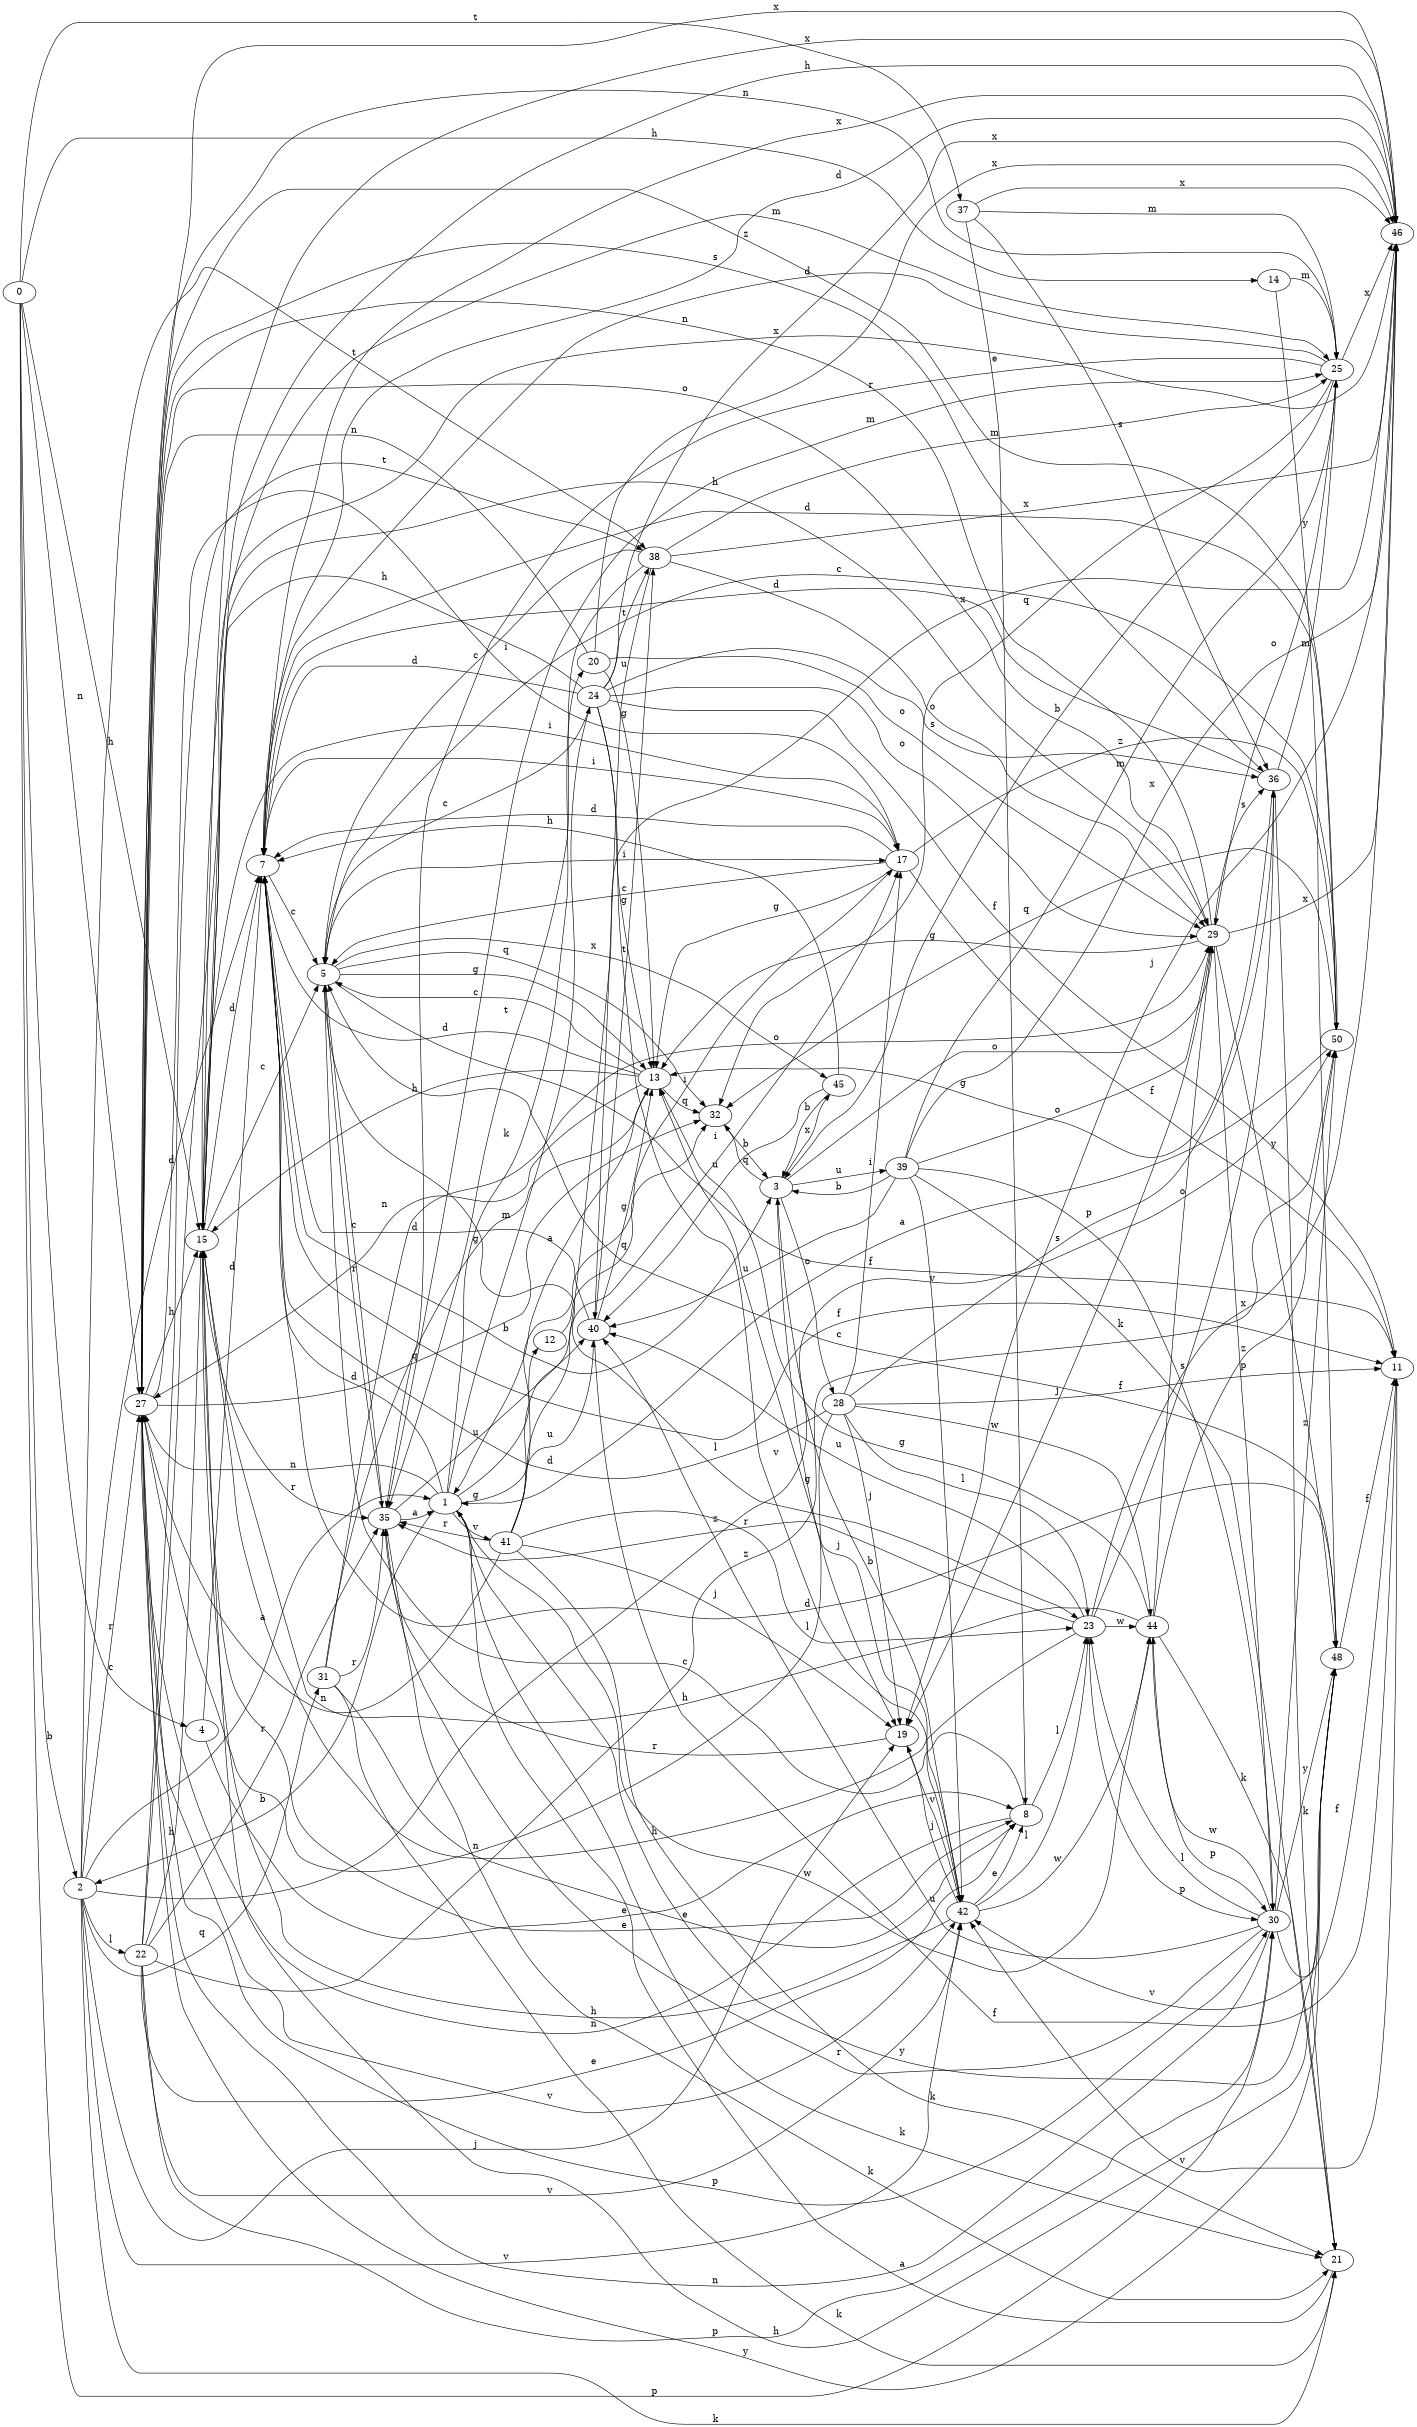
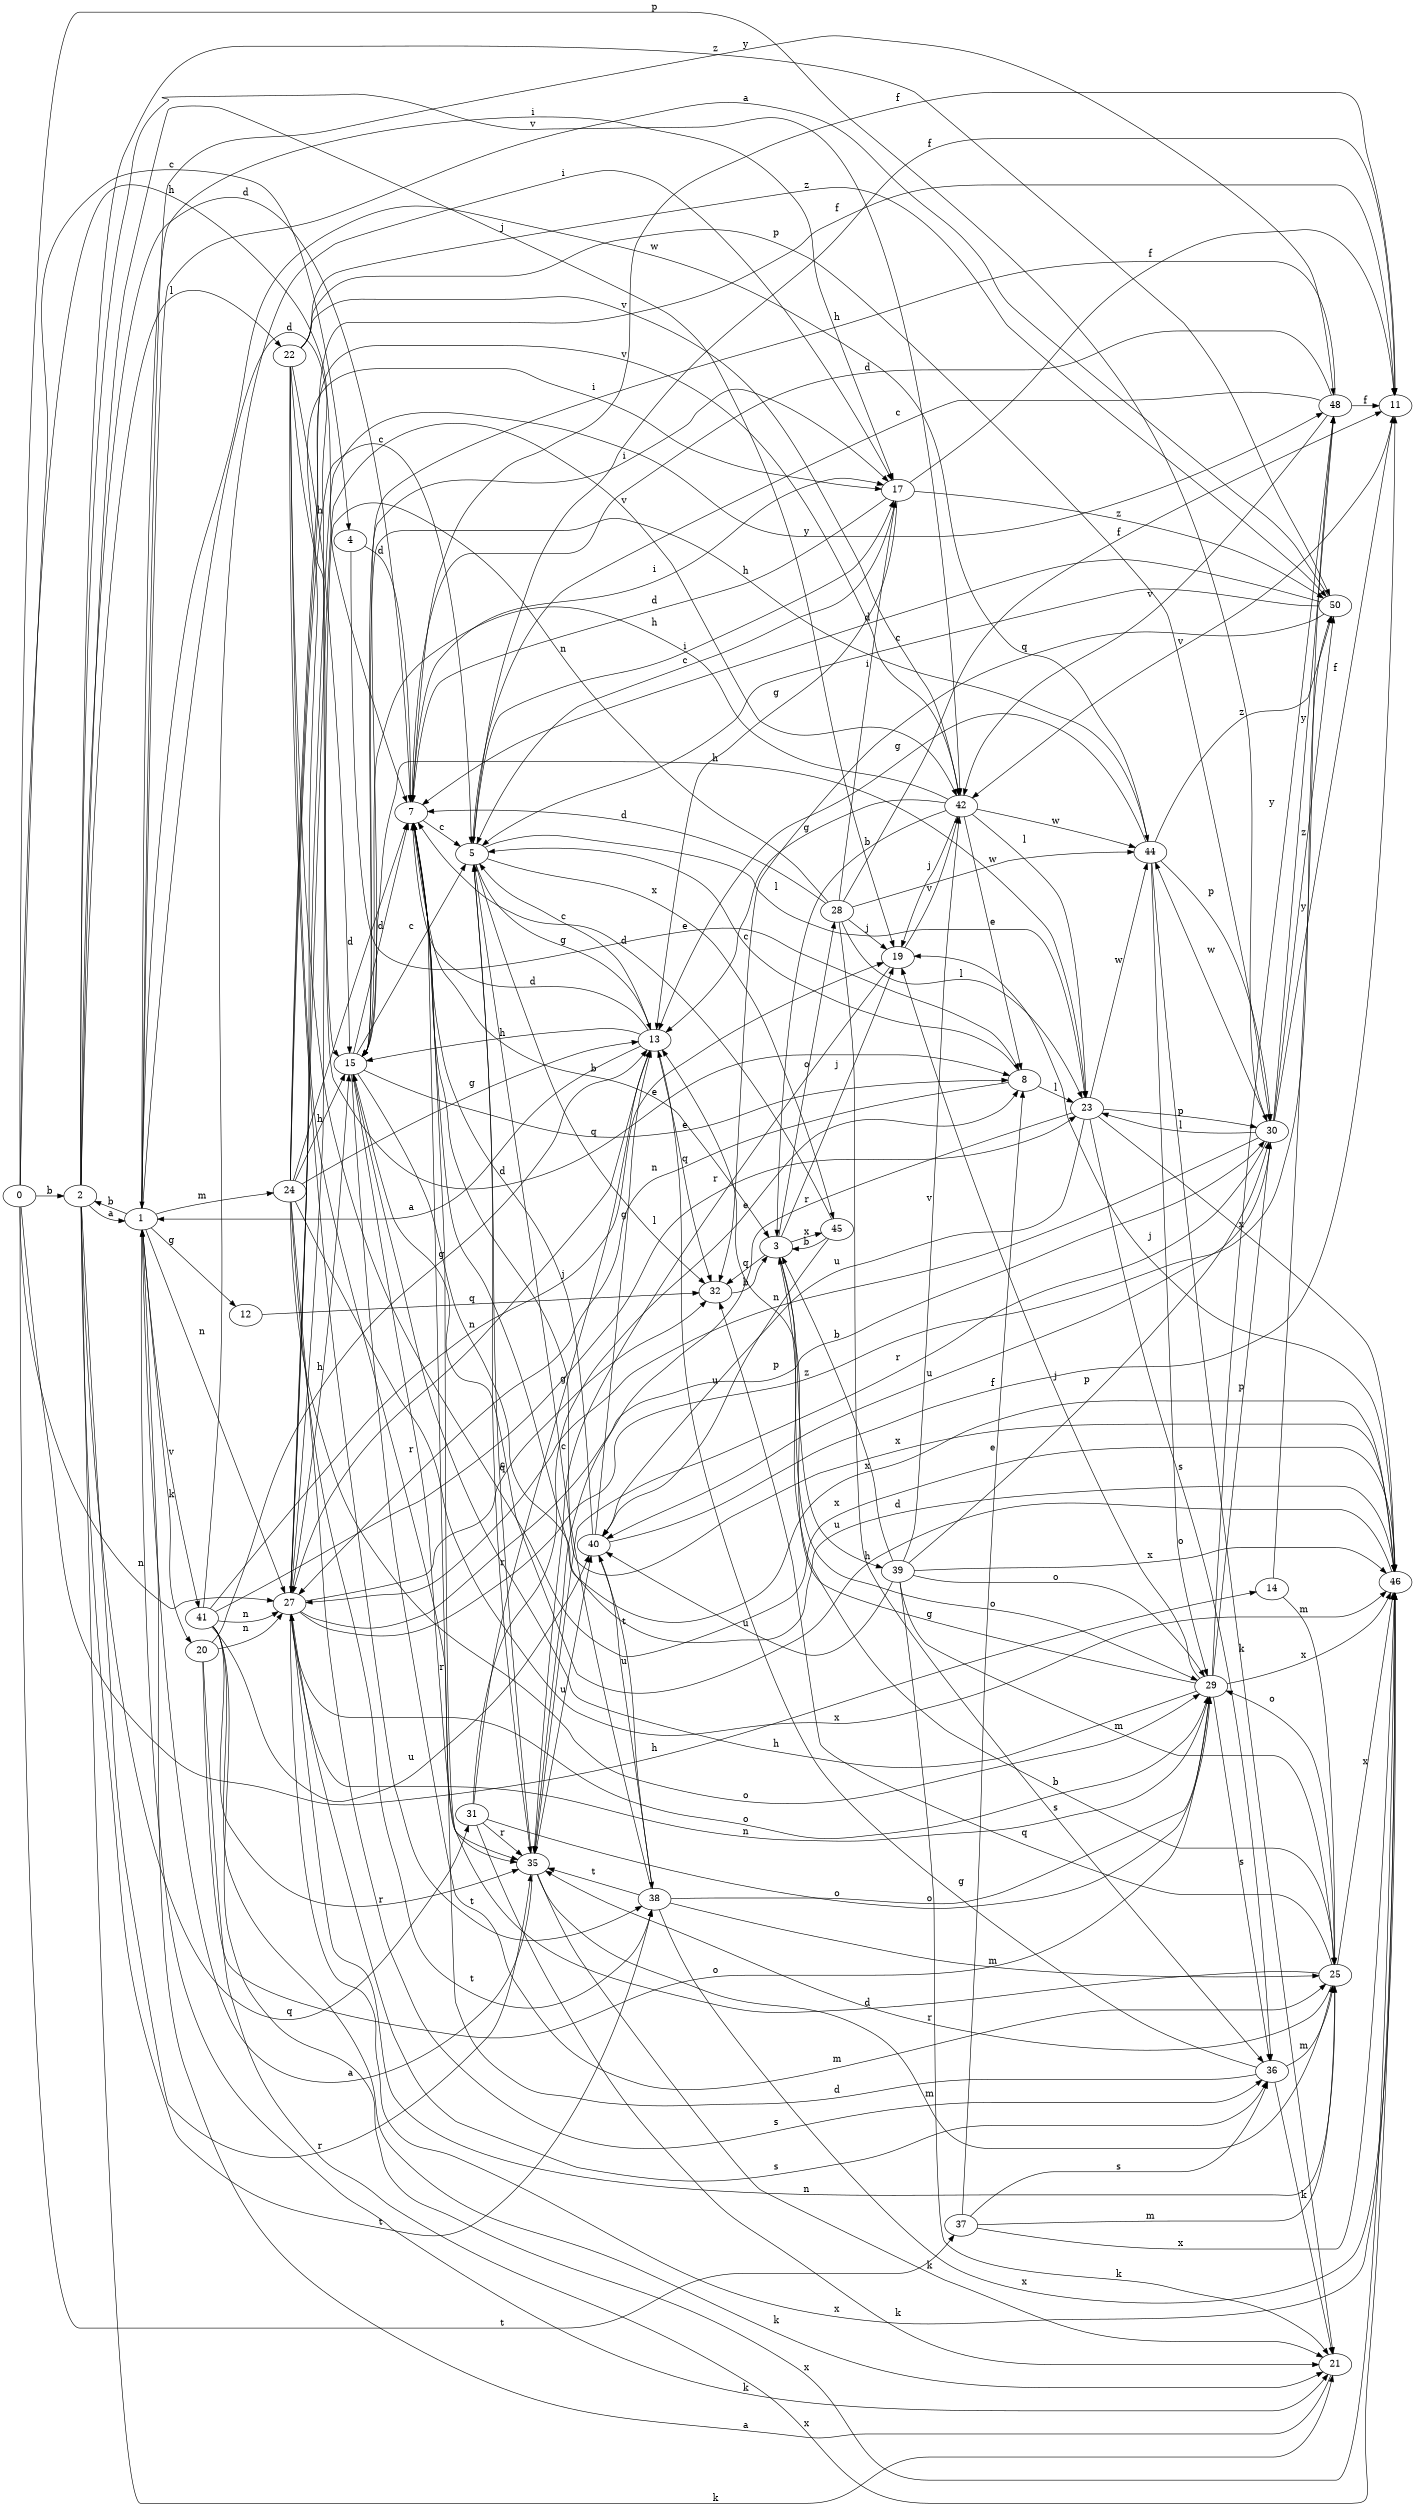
(435, 521) -> (571, 1689)
(550, 822) -> (624, 941)
(110, 1650) -> (135, 1924)
